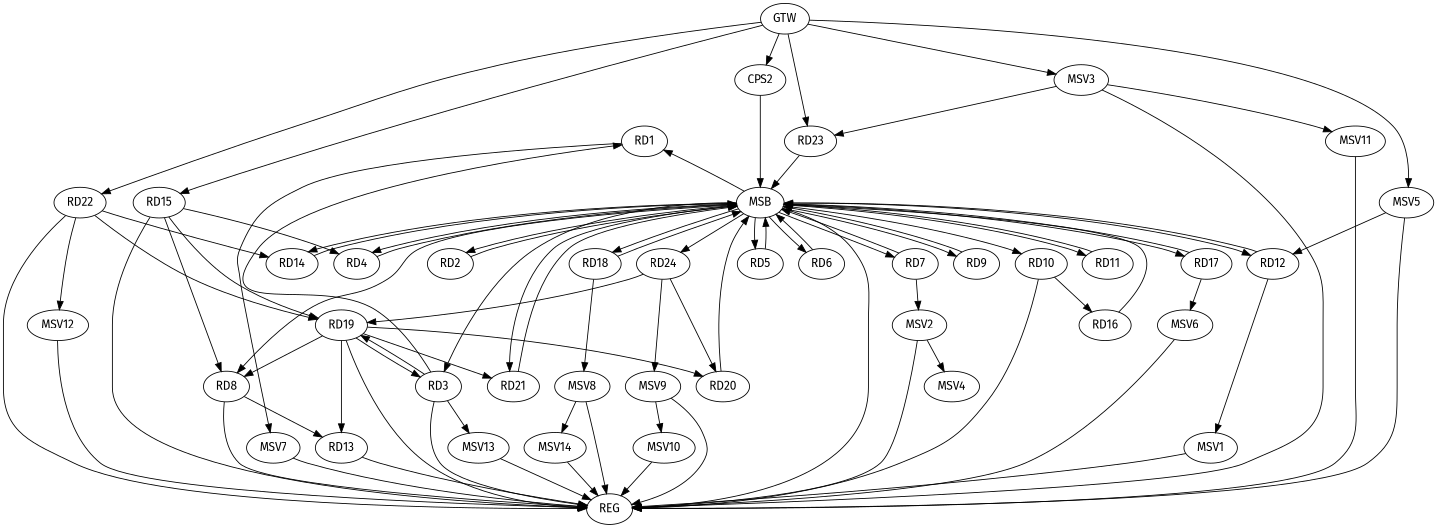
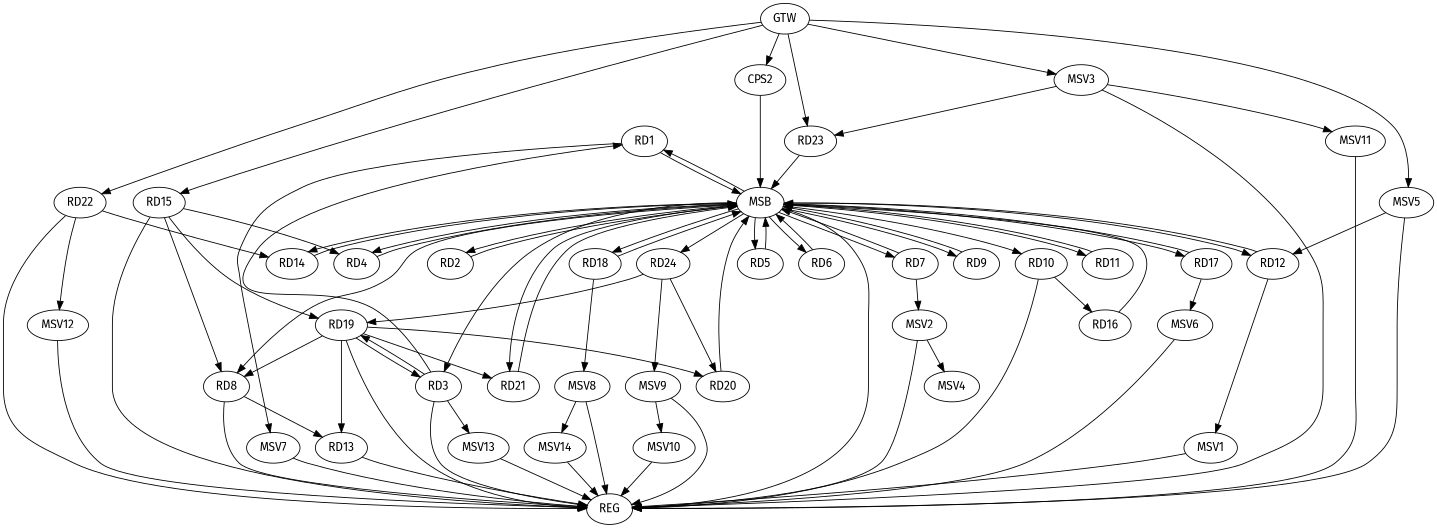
none -> (696, 172)
(195, 280) -> none
